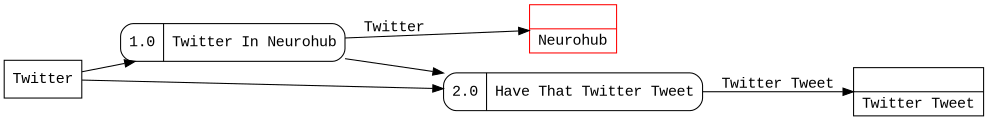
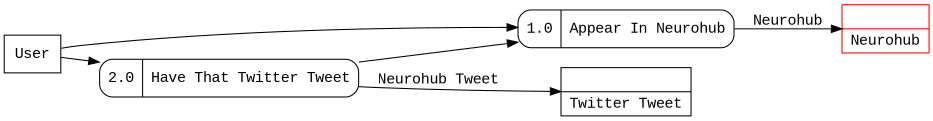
(394, 27) -> (788, 21)
(254, 42) -> (648, 28)
(389, 65) -> (433, 53)
(43, 79) -> (33, 54)
(778, 84) -> (438, 80)
